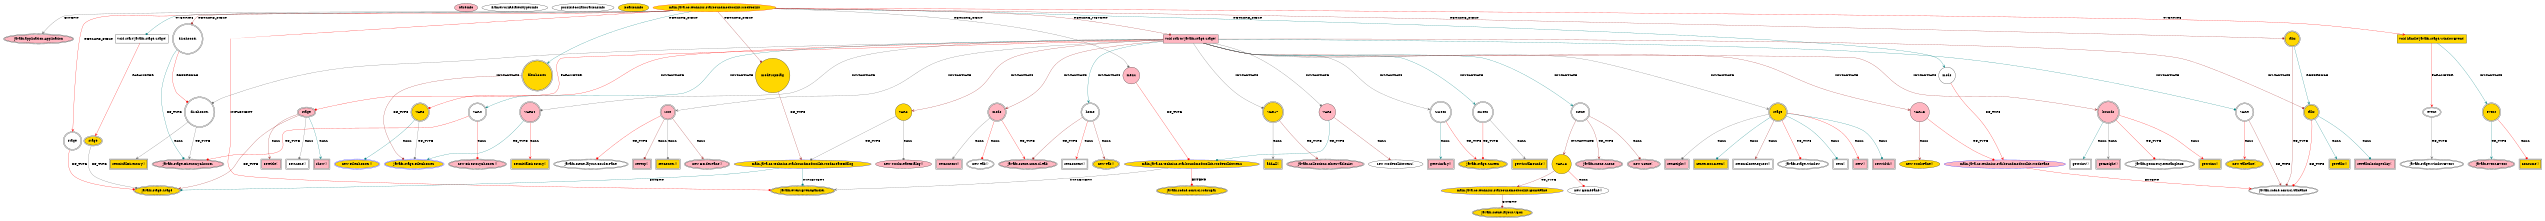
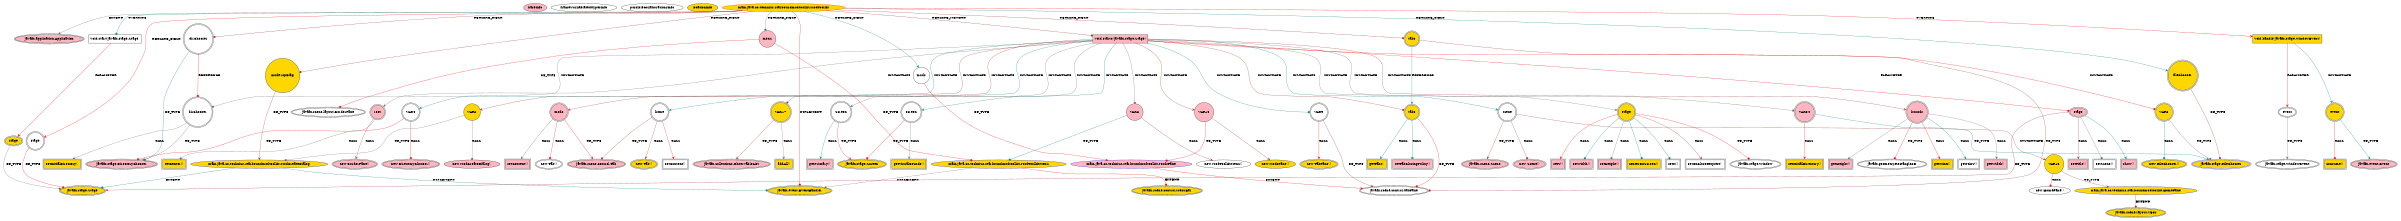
(628, 135) -> (547, 57)
(357, 164) -> (2164, 164)
(642, 164) -> none
none -> (1996, 164)
